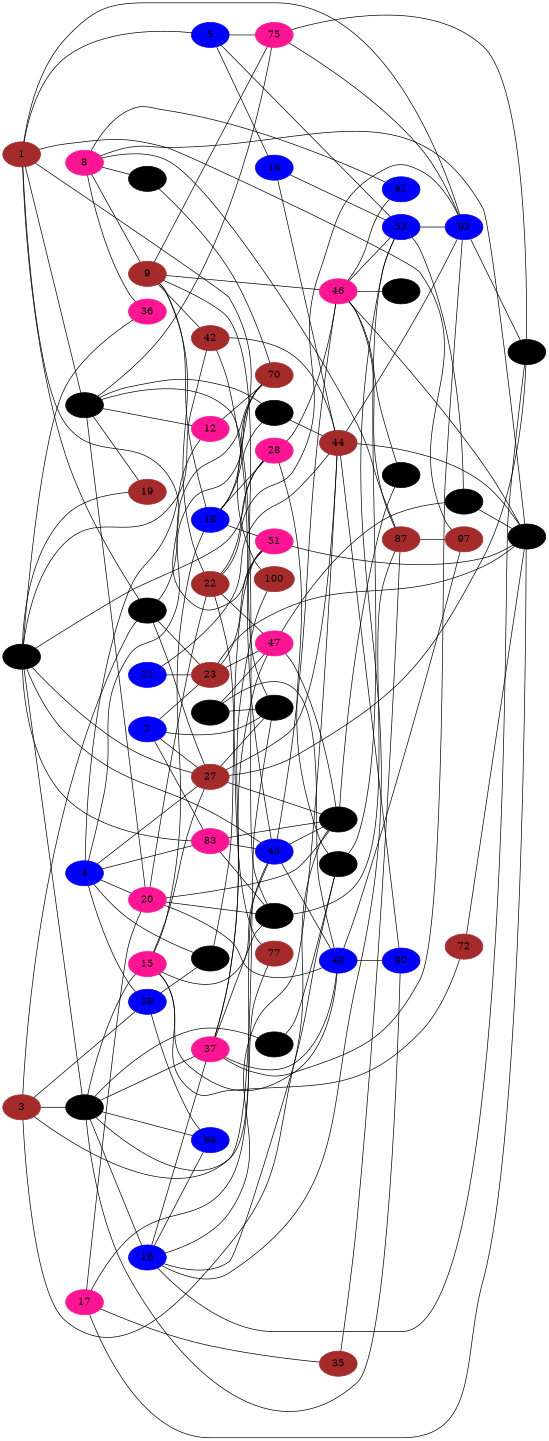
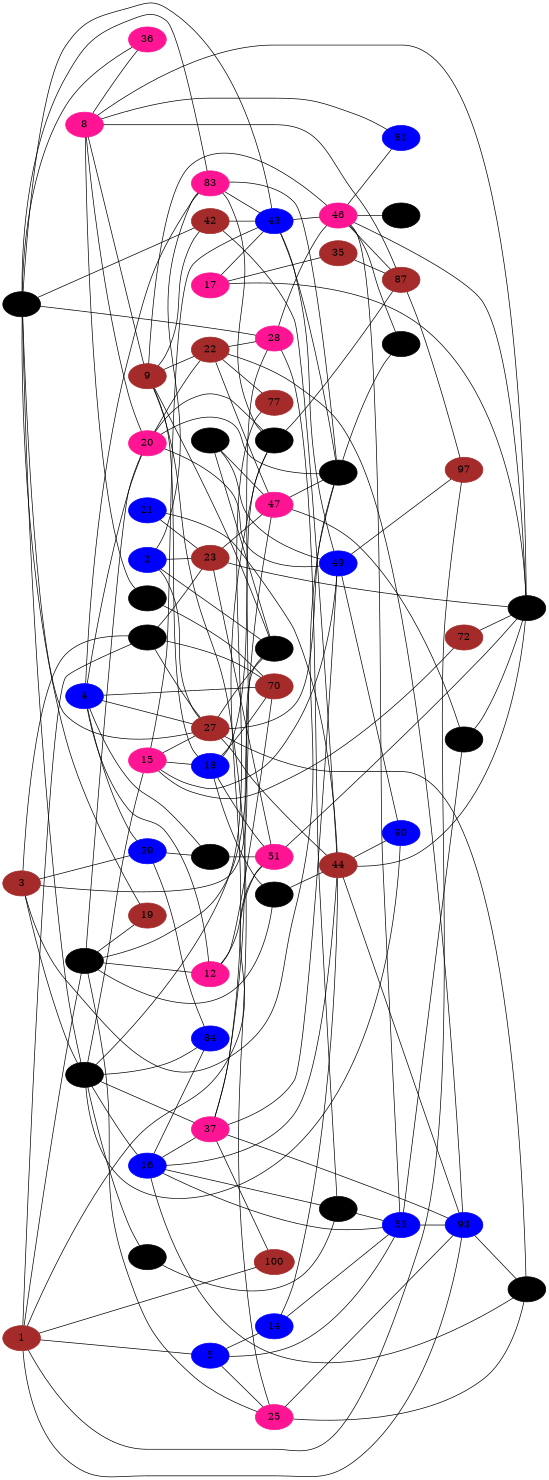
(274, 35) -> (274, 1417)
none -> (241, 915)
(109, 1090) -> (106, 286)
